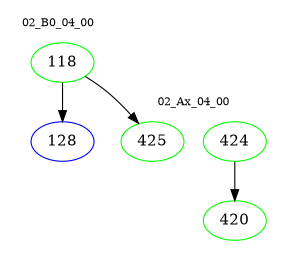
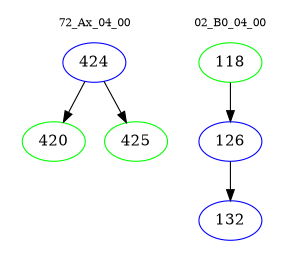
(119, 103) -> (113, 97)
(194, 103) -> (95, 24)
(63, 142) -> (230, 142)
(235, 142) -> (94, 63)
none -> (230, 221)
